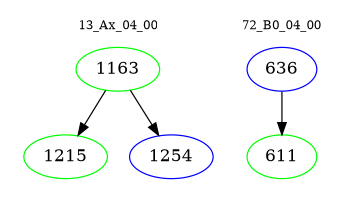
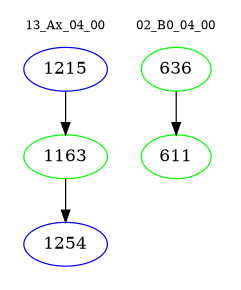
(282, 26) -> (176, 26)
(282, 69) -> (176, 69)
(95, 108) -> (66, 107)
(66, 157) -> (66, 69)
